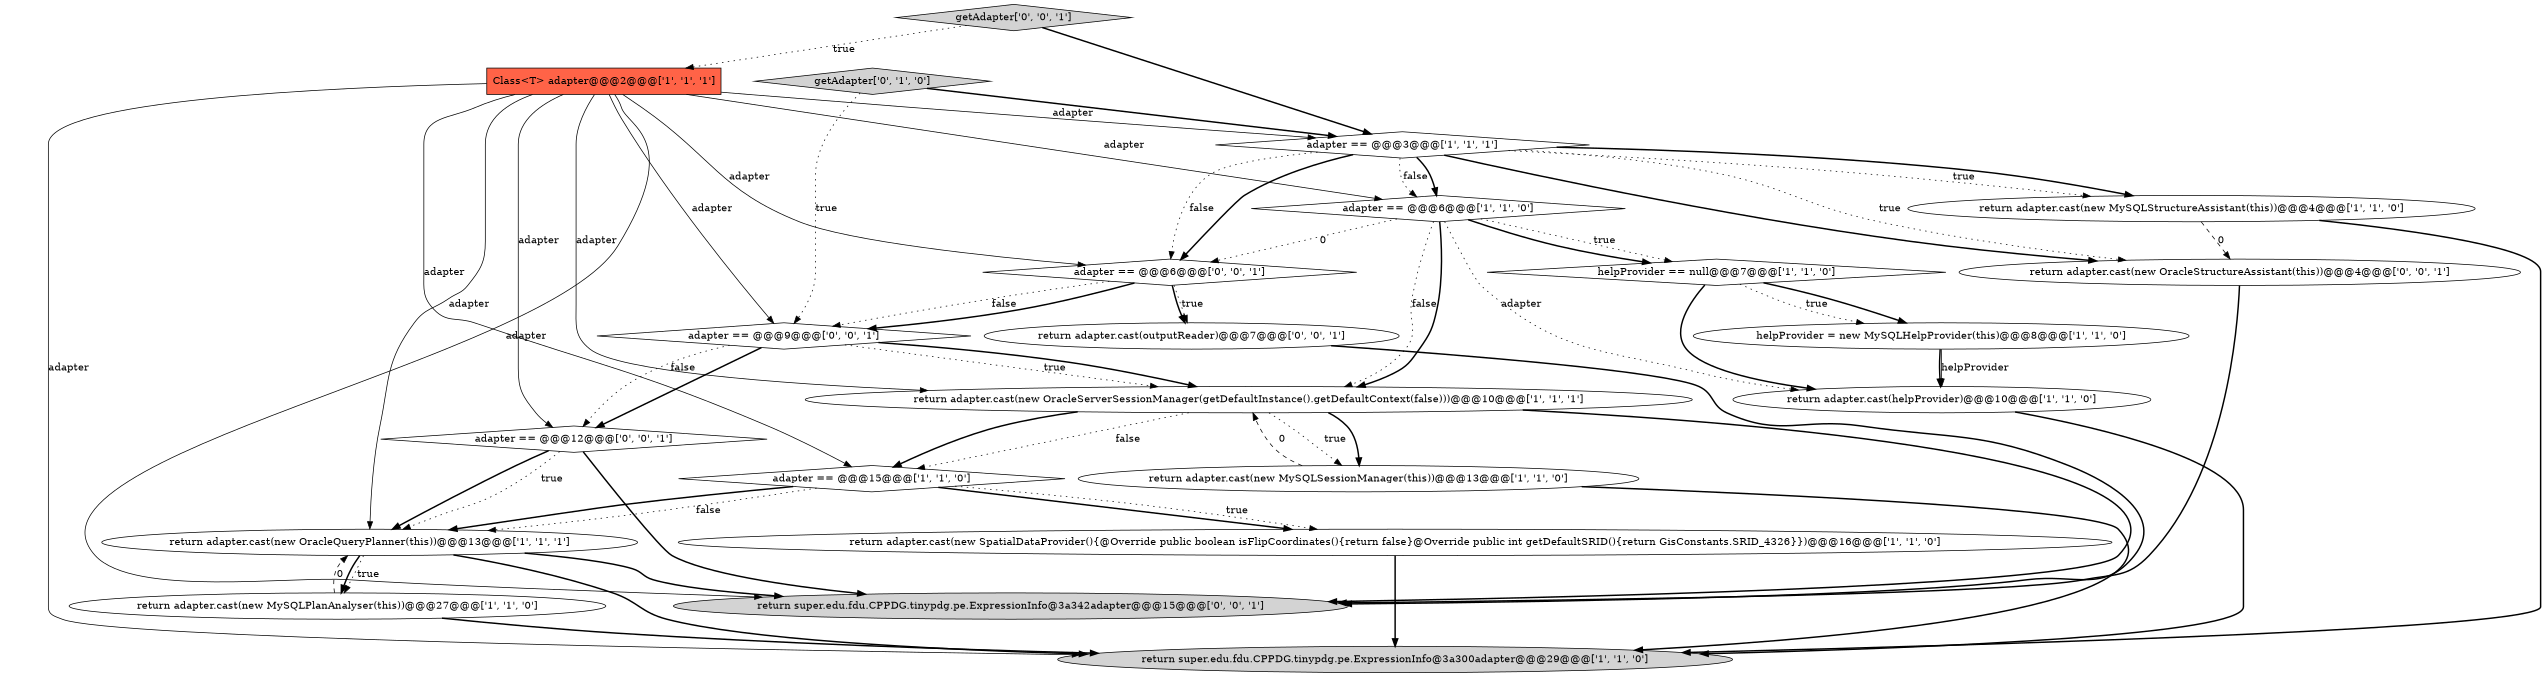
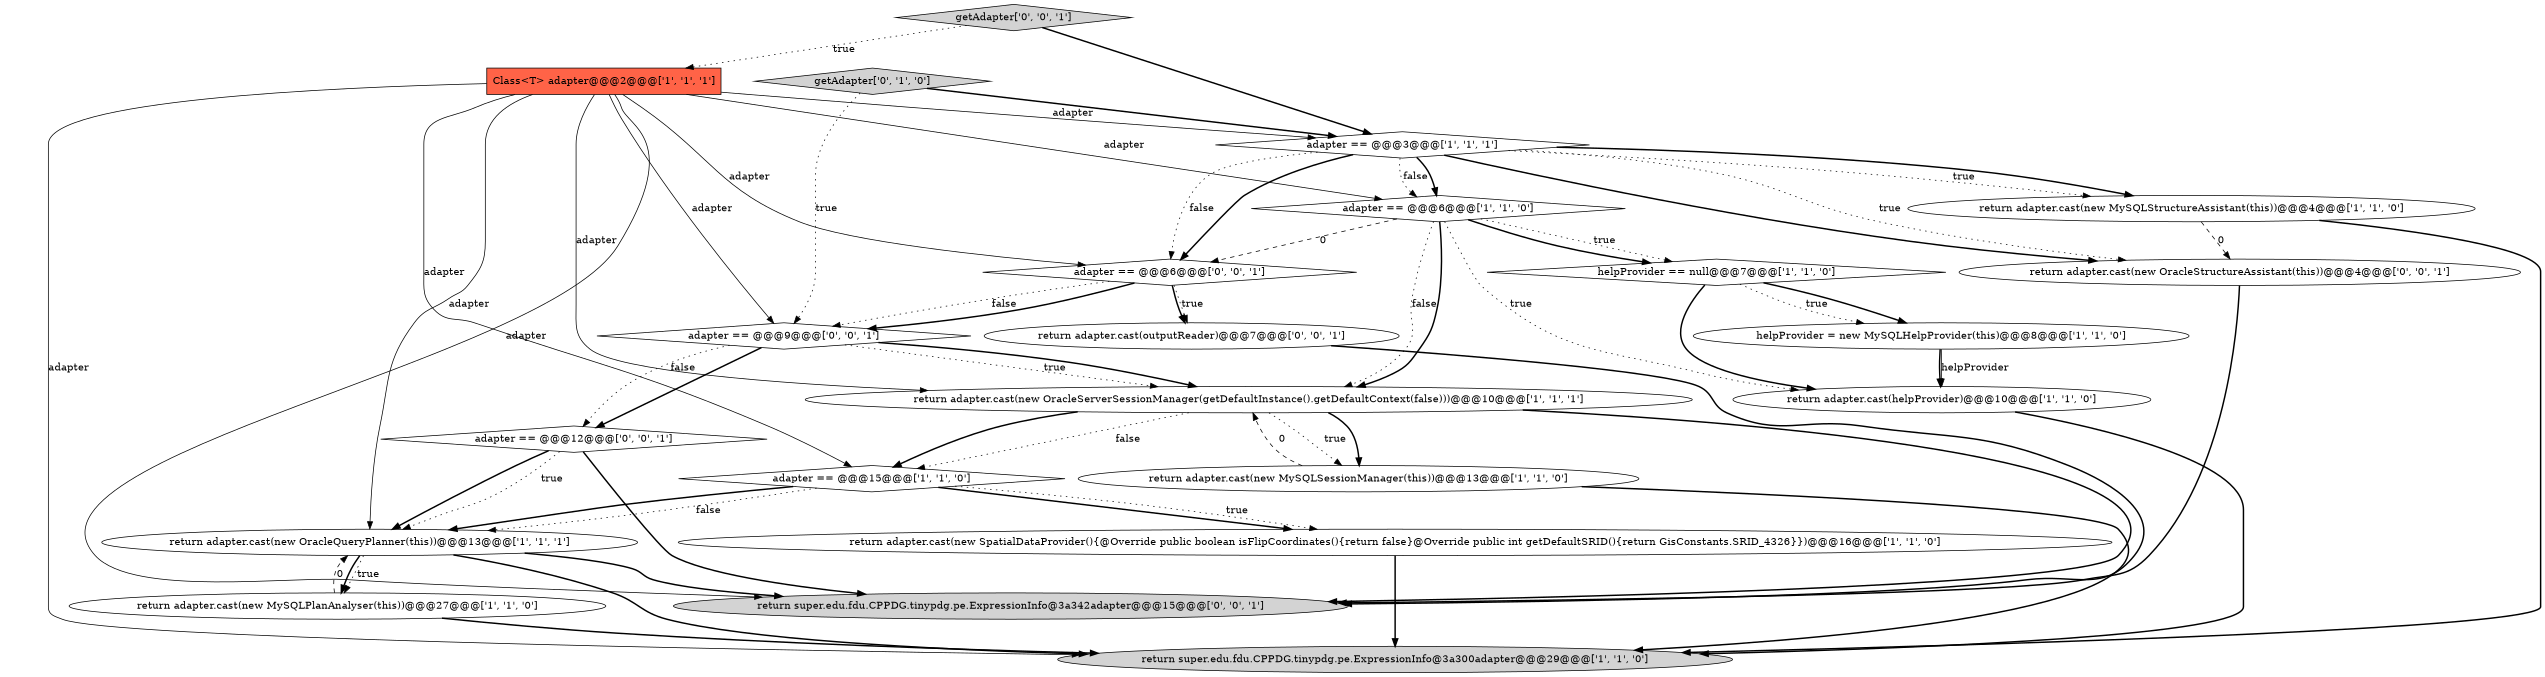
(1308, 240) -> (1308, 240)
(518, 253) -> none
(1521, 304) -> (1521, 304)
